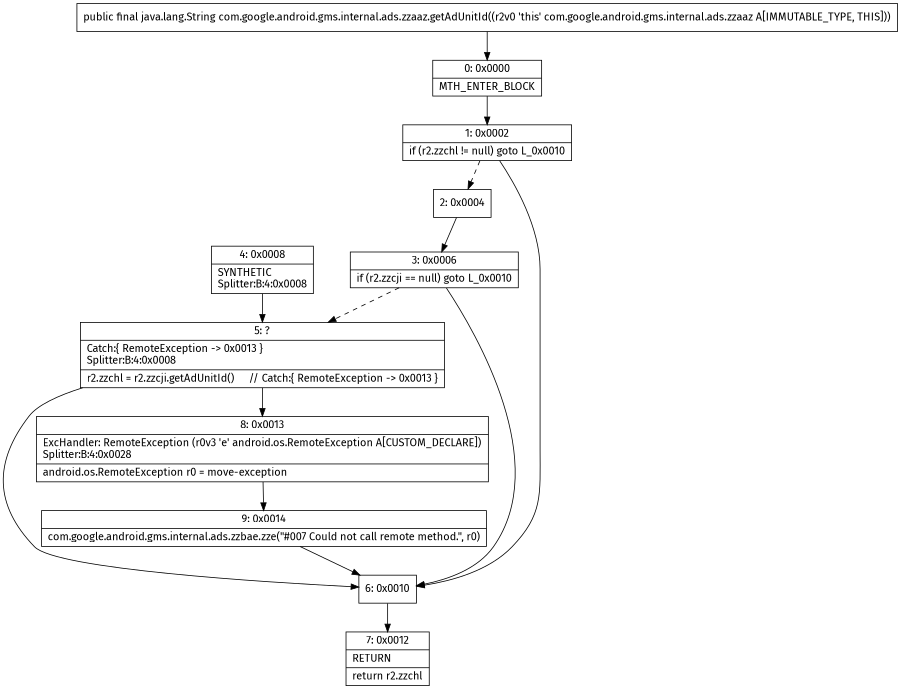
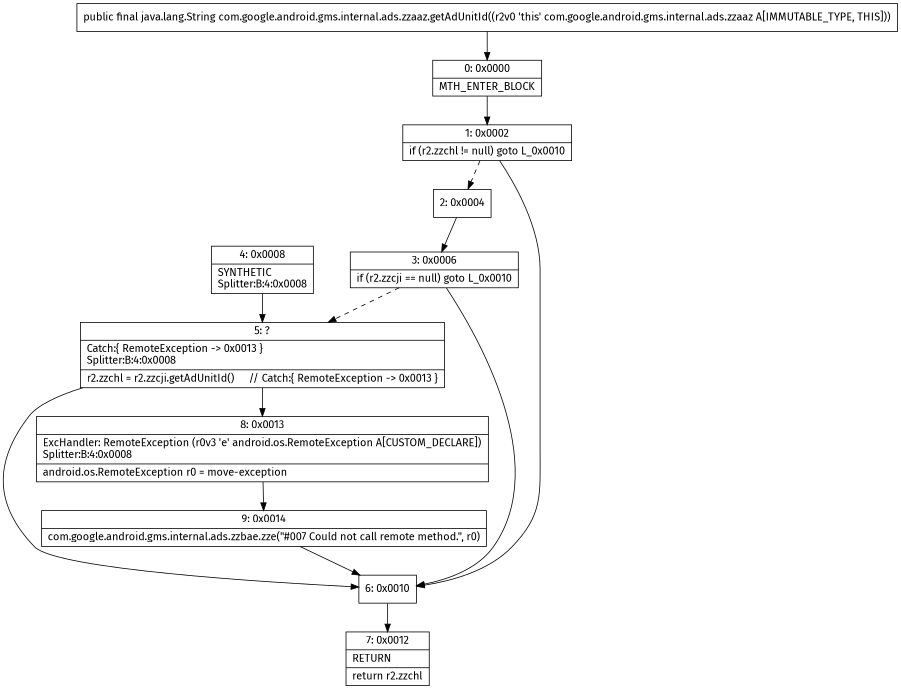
(87, 455) -> (87, 455)
